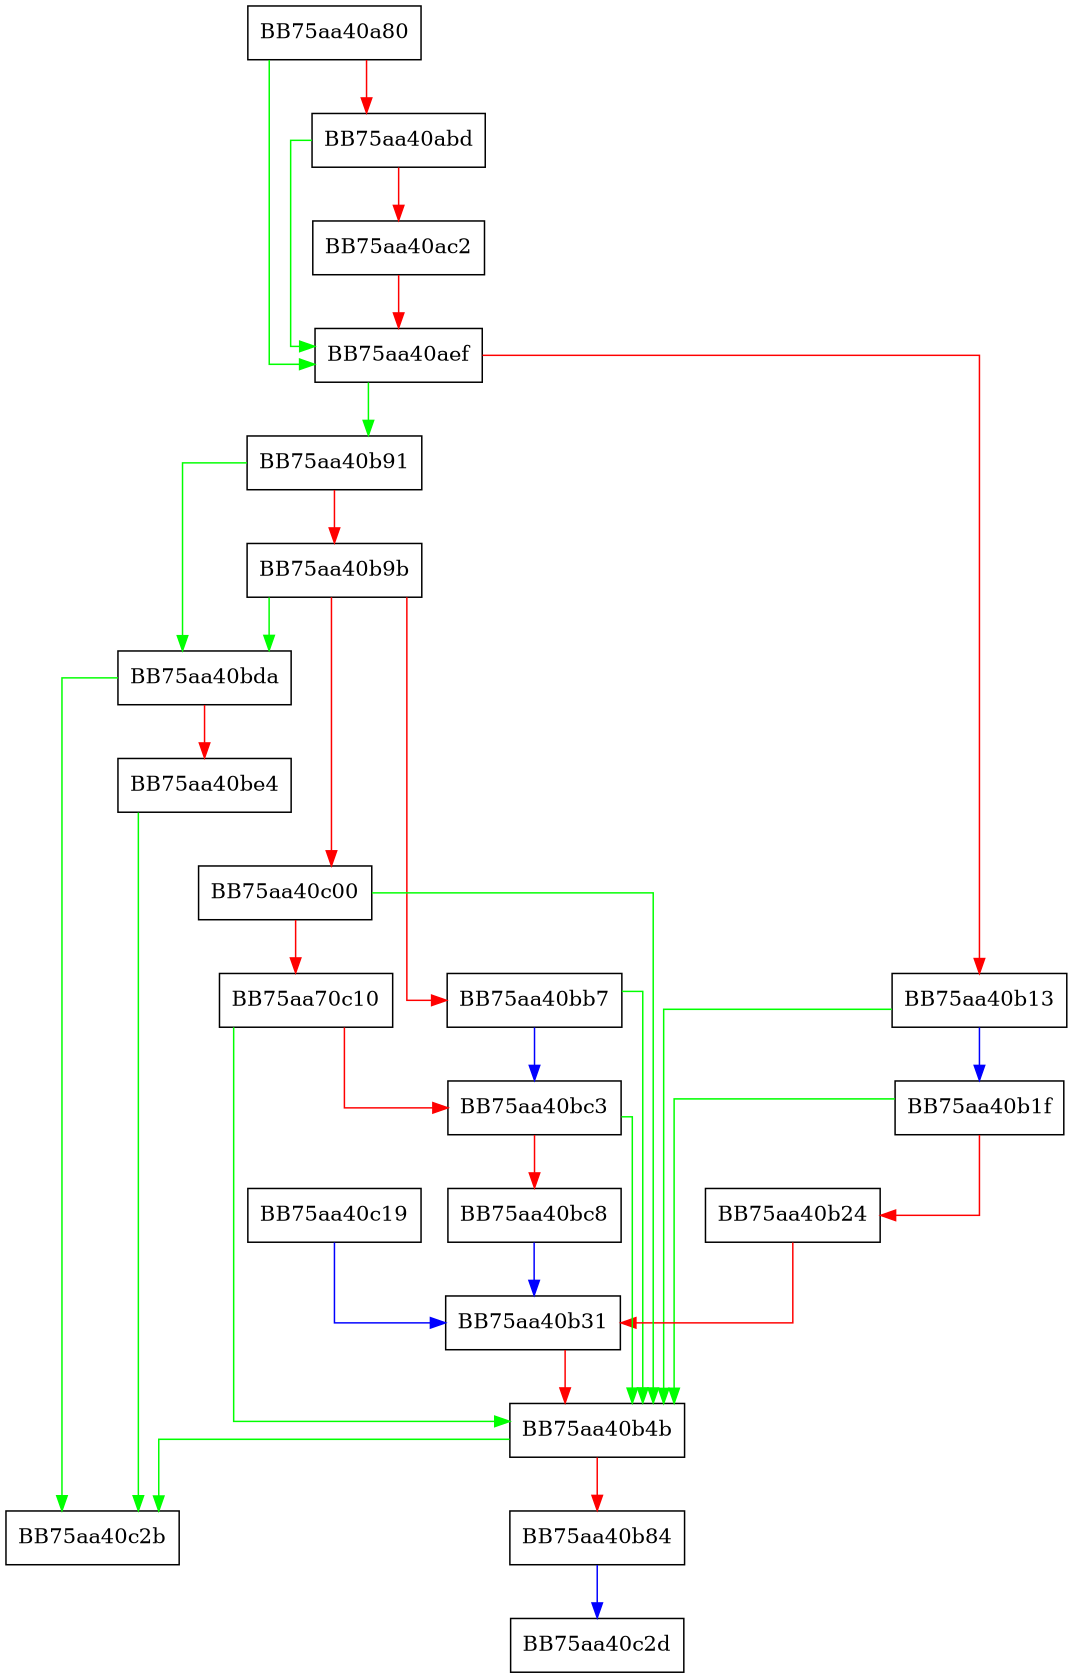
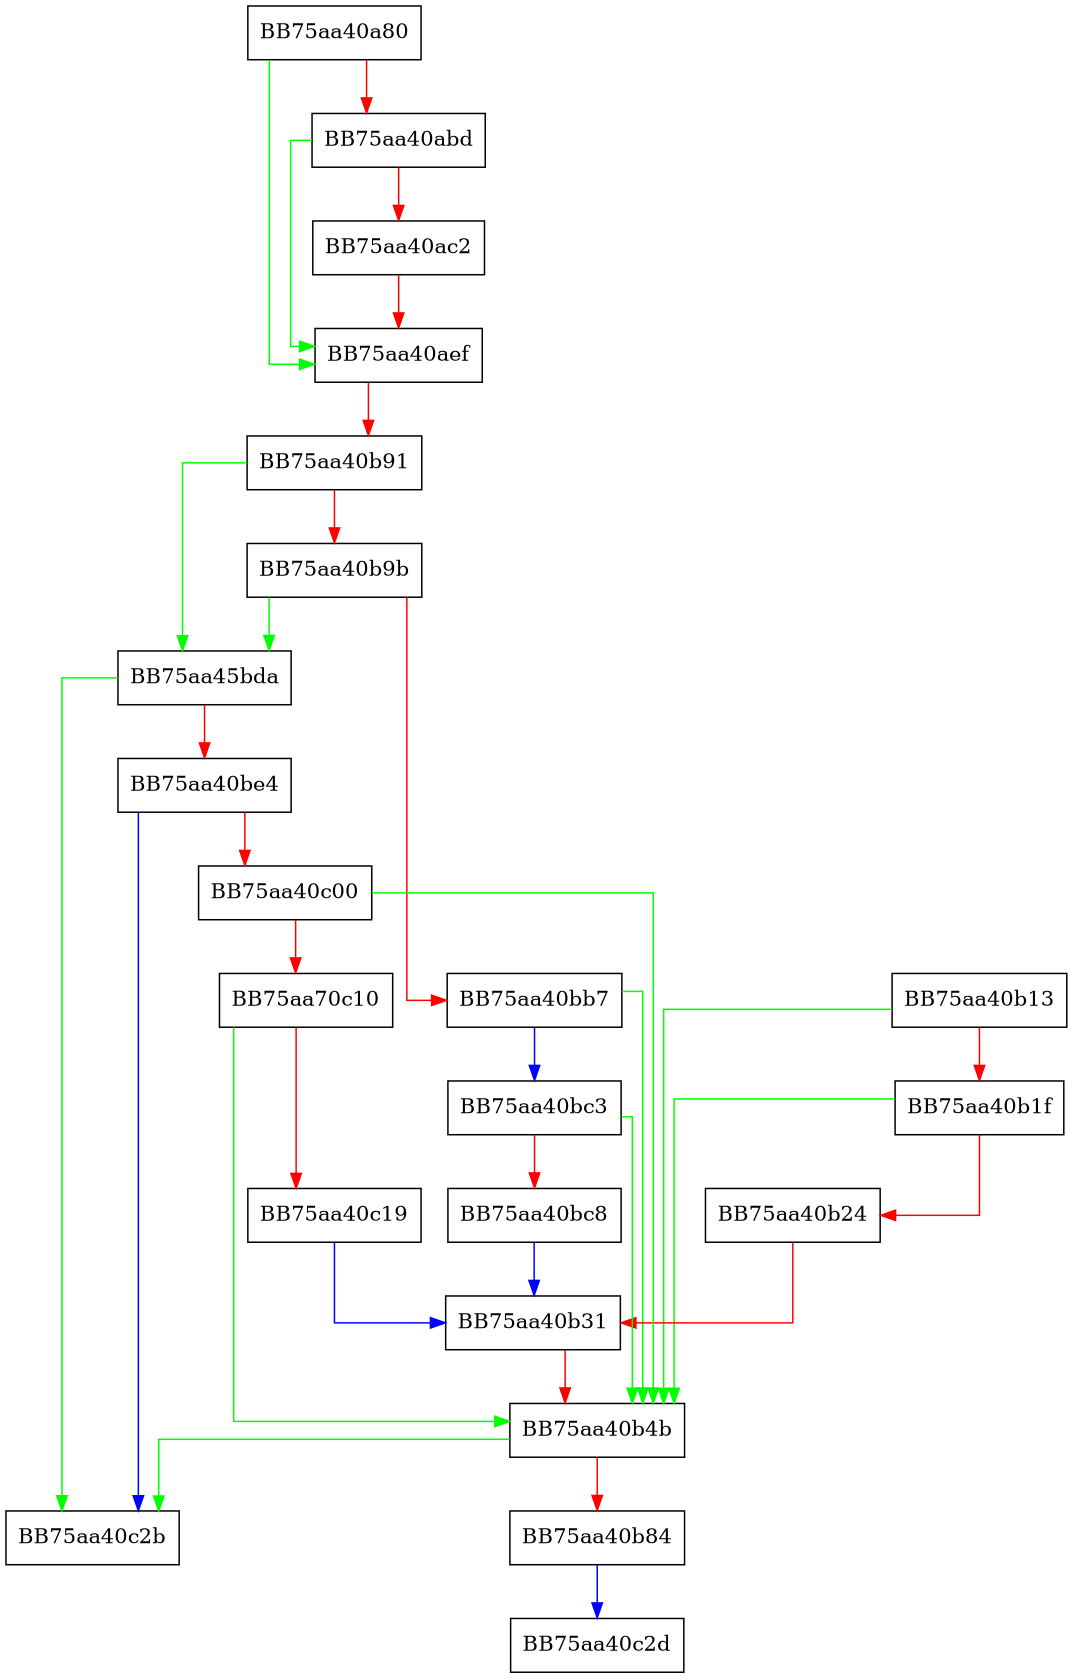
(368, 401) -> (368, 401)
(979, 408) -> none
(205, 678) -> (205, 678)
(331, 724) -> (245, 831)
(979, 1046) -> (979, 1046)
(348, 1108) -> (296, 1100)
(138, 1154) -> (138, 1154)
